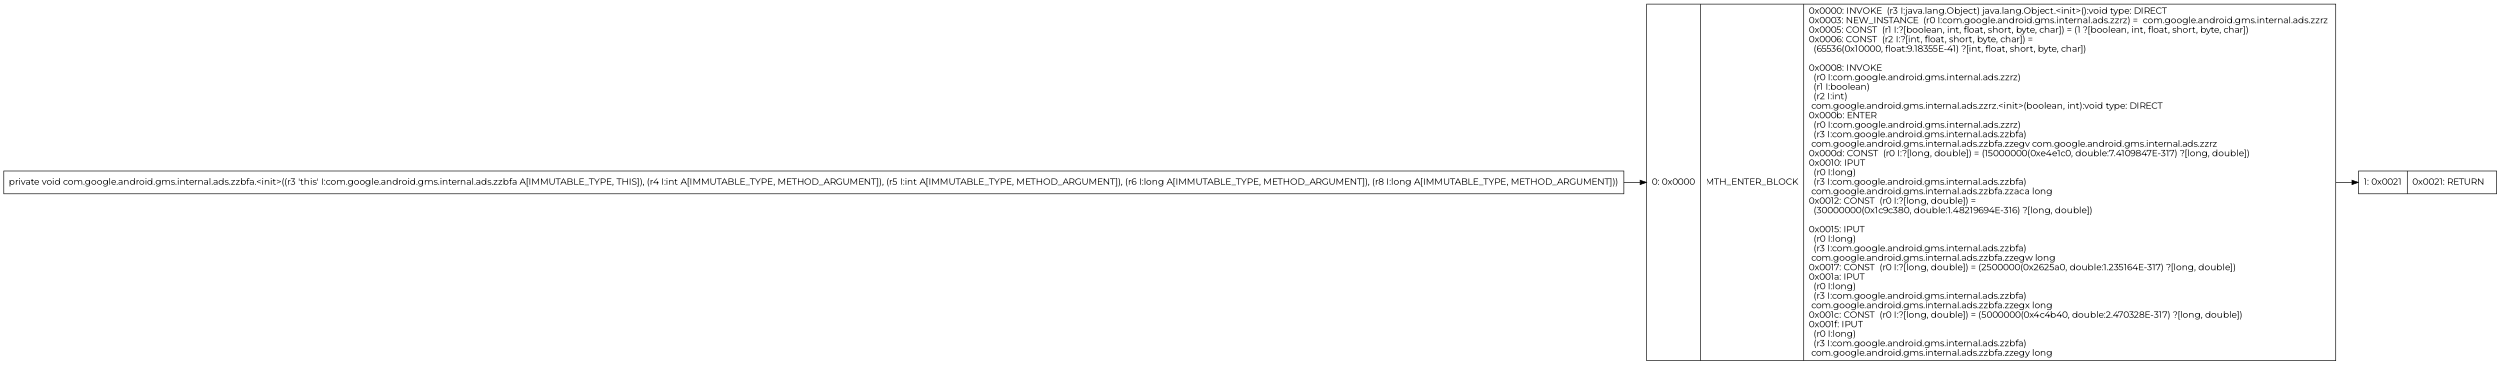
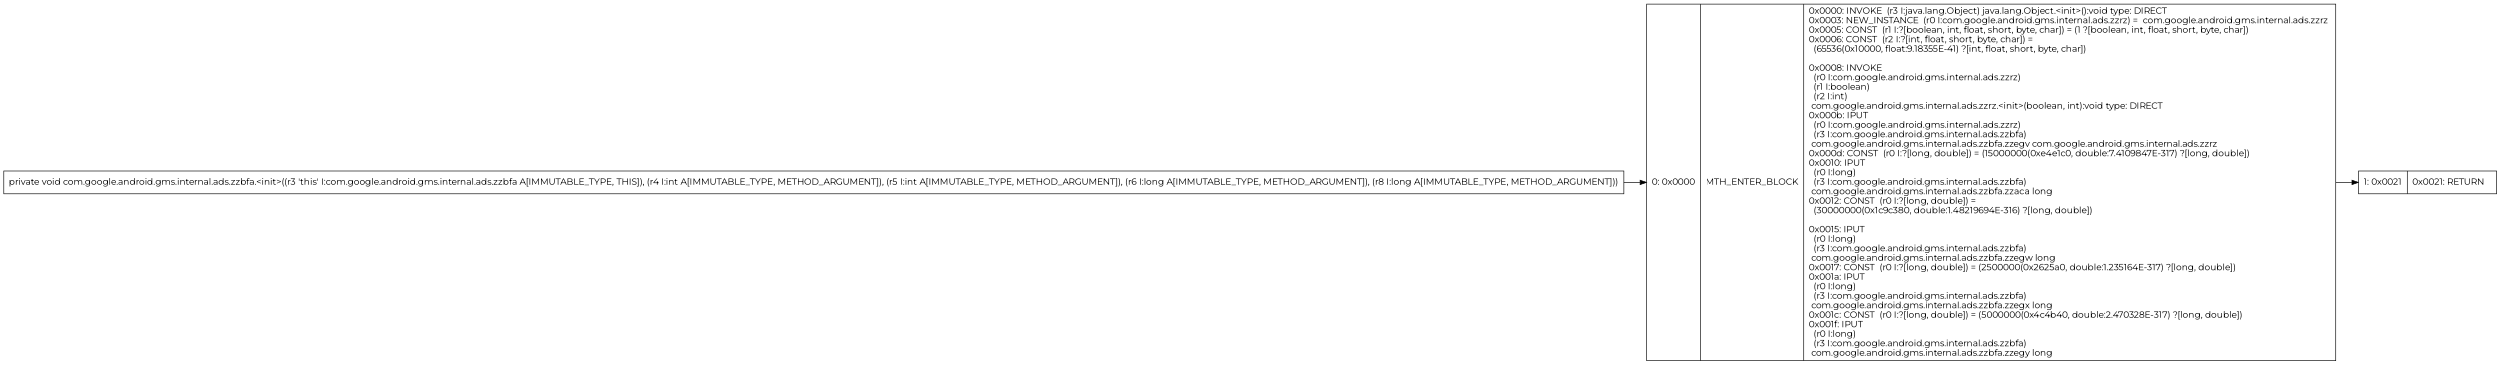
(1845, 116) -> (1841, 116)
